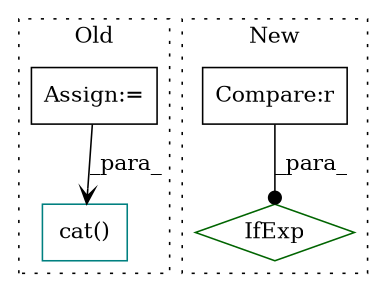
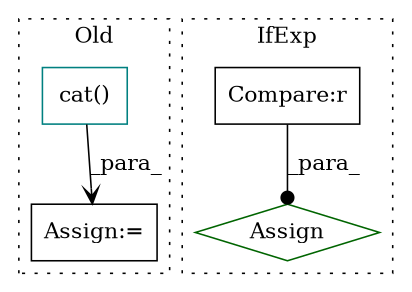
(275, 37) -> (287, 37)
(90, 156) -> (89, 156)
(275, 232) -> (287, 232)
